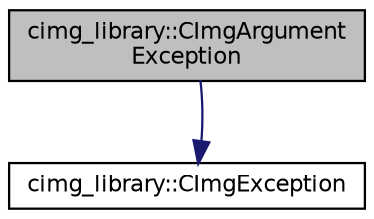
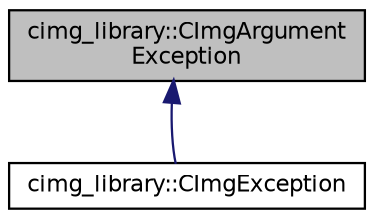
(202, 111) -> (172, 134)
